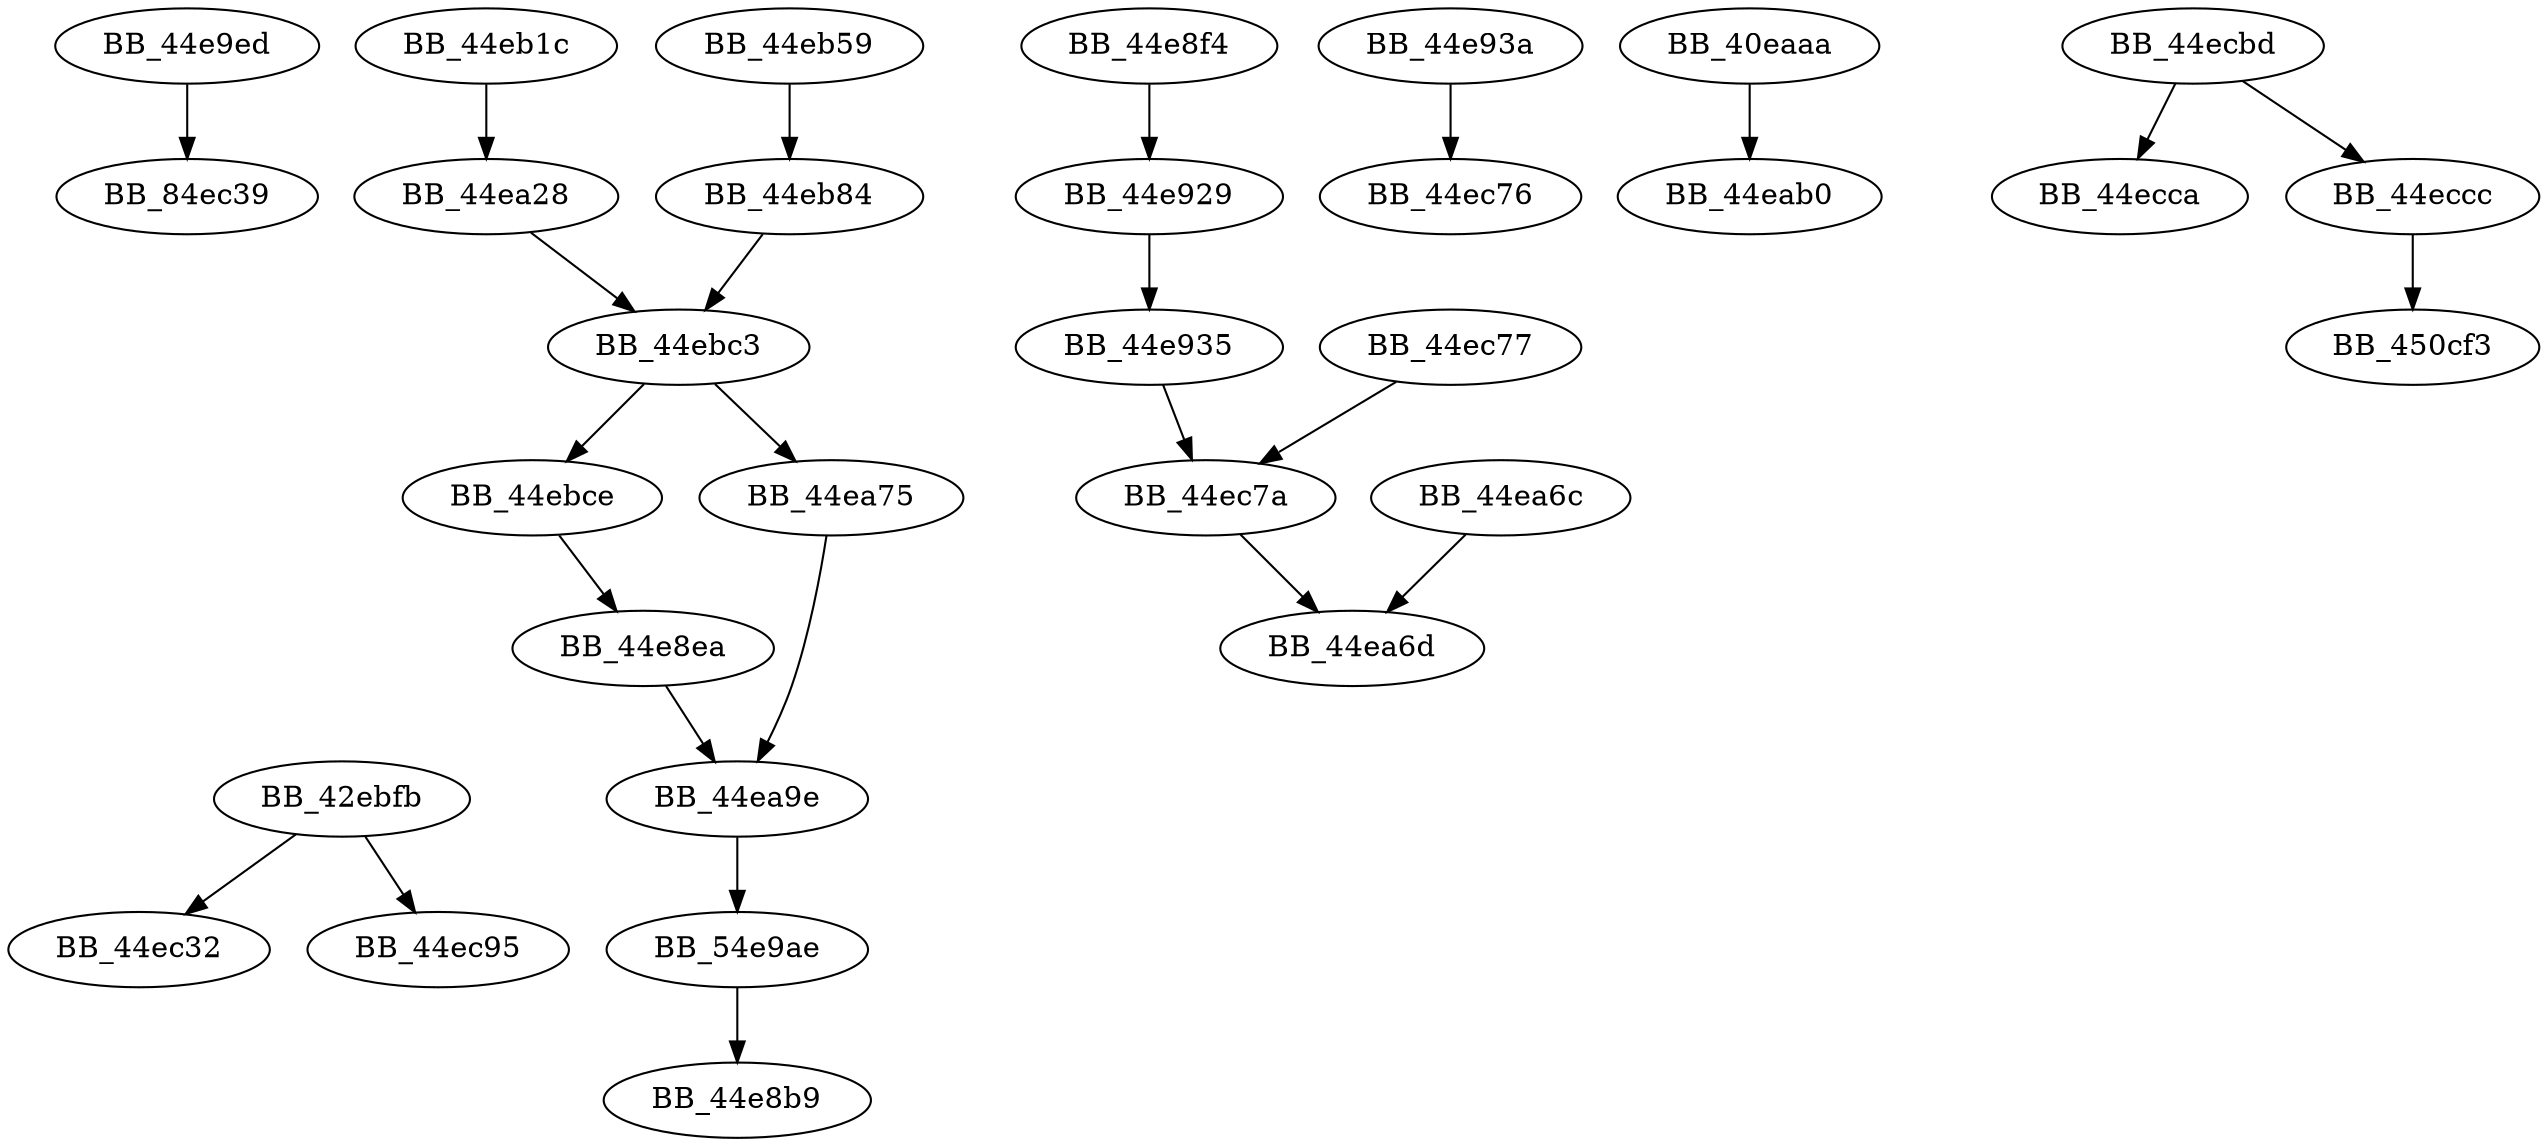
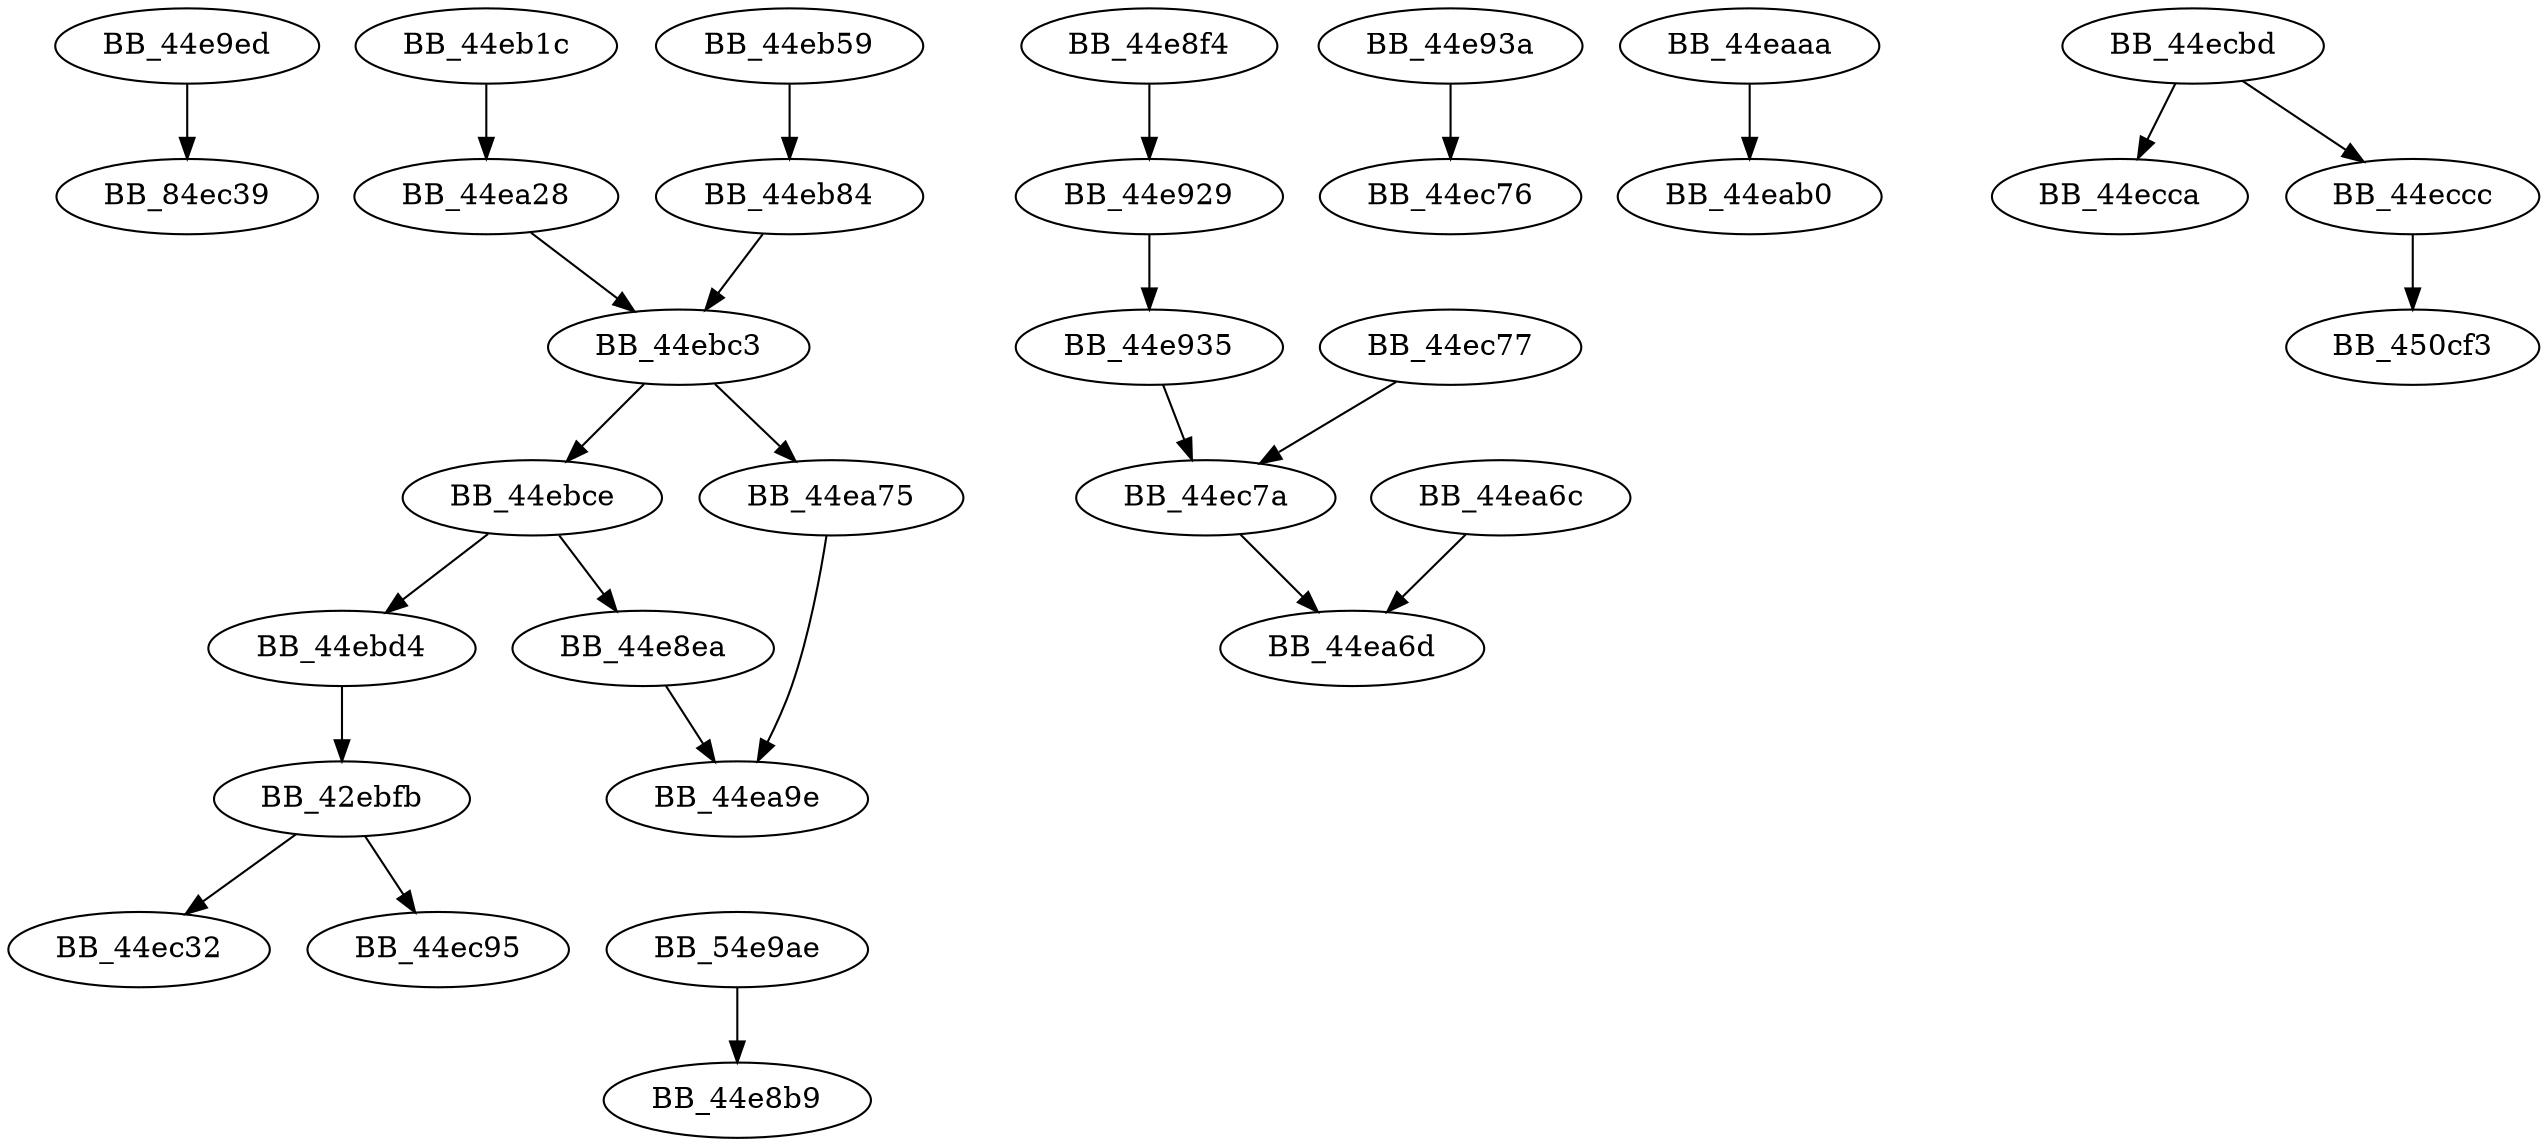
(1750, 46) -> (1750, 46)
none -> (342, 648)
(737, 864) -> none
